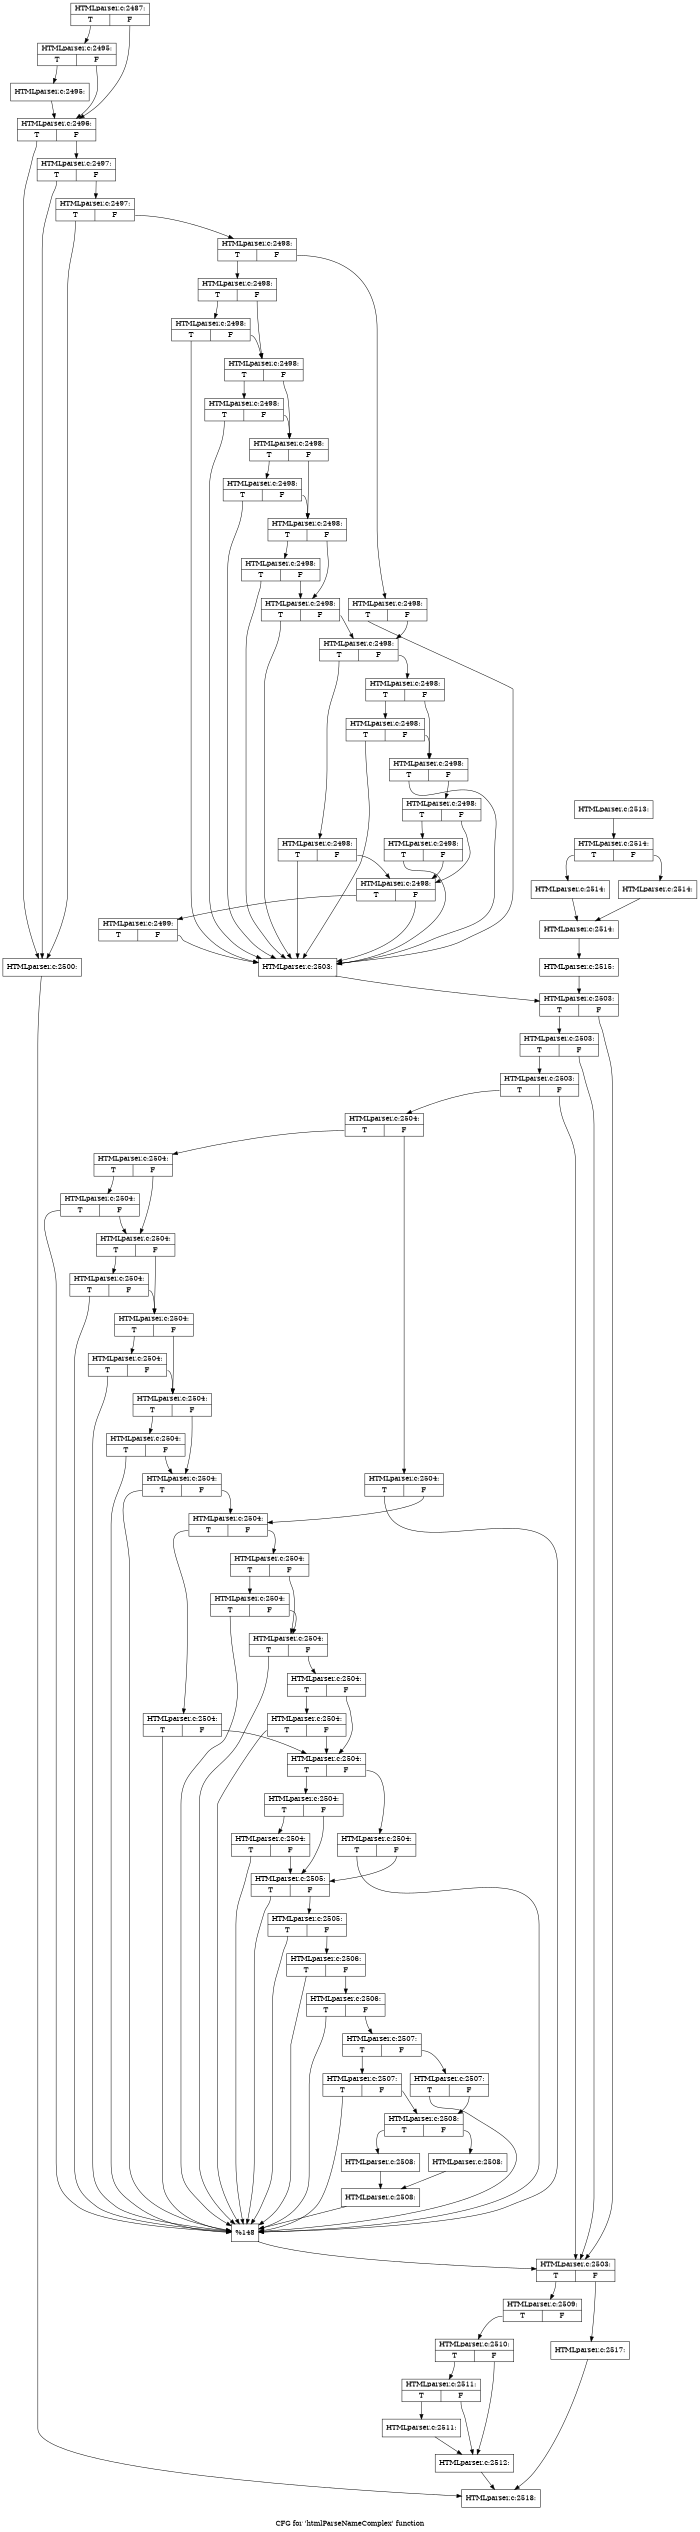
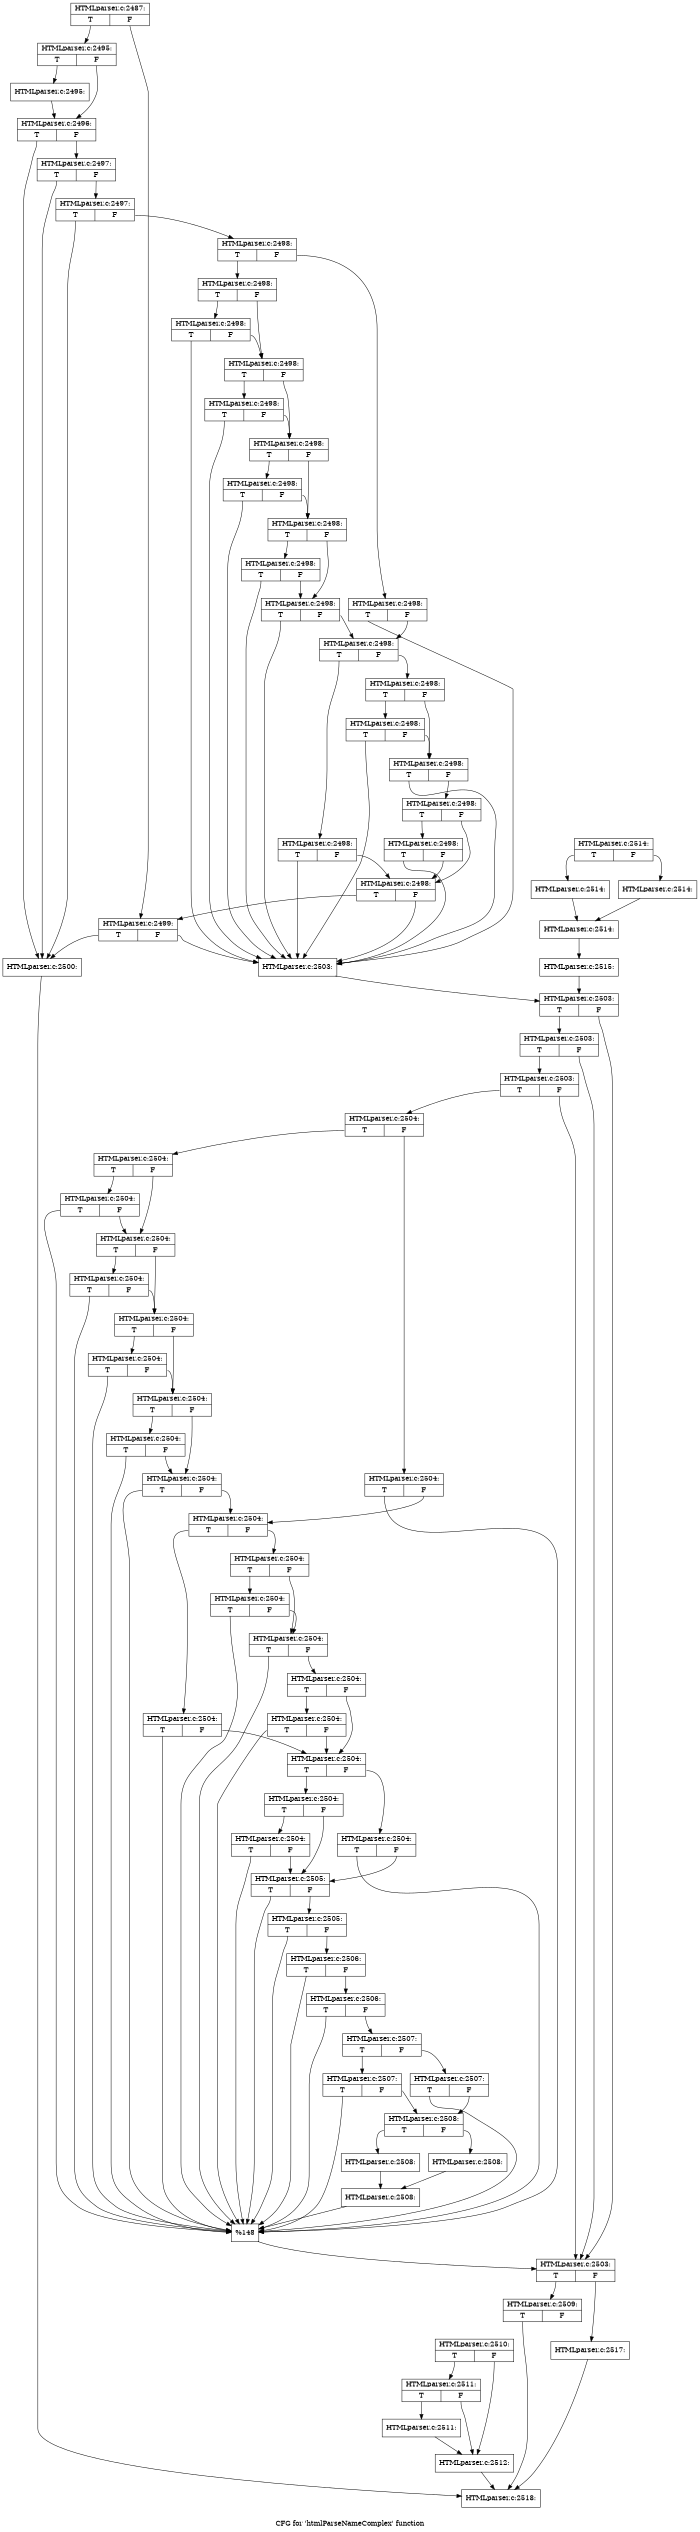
(120, 78) -> (148, 469)
(614, 810) -> none
none -> (74, 942)
(489, 2322) -> (527, 2405)
